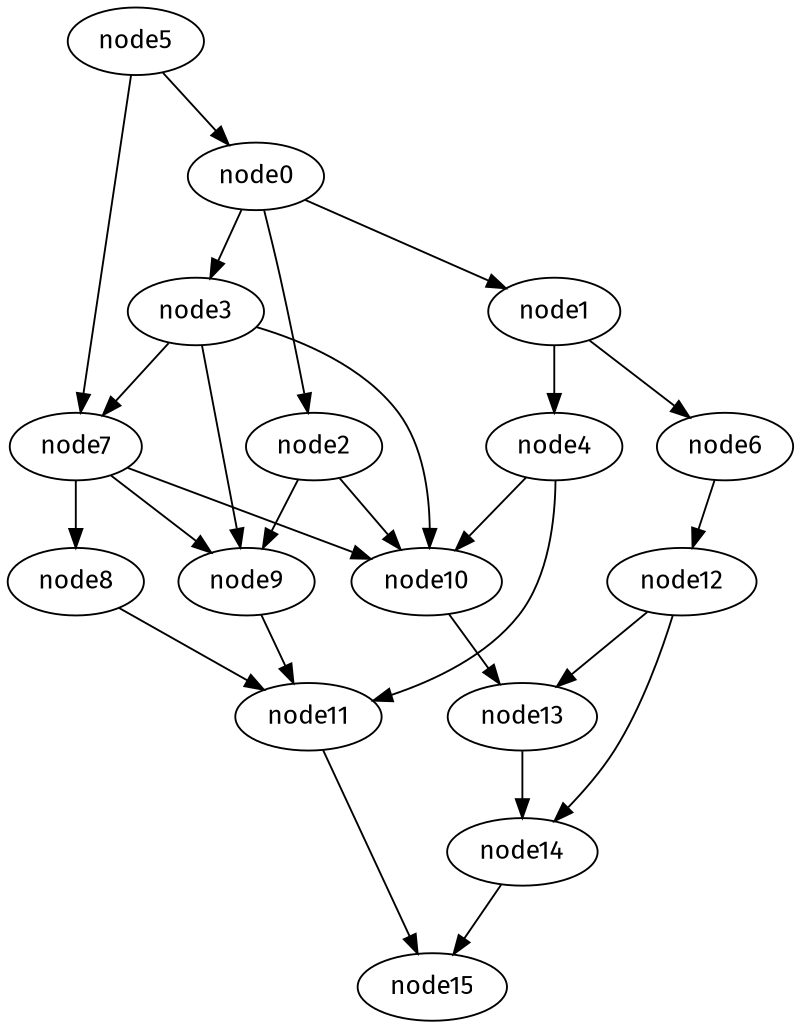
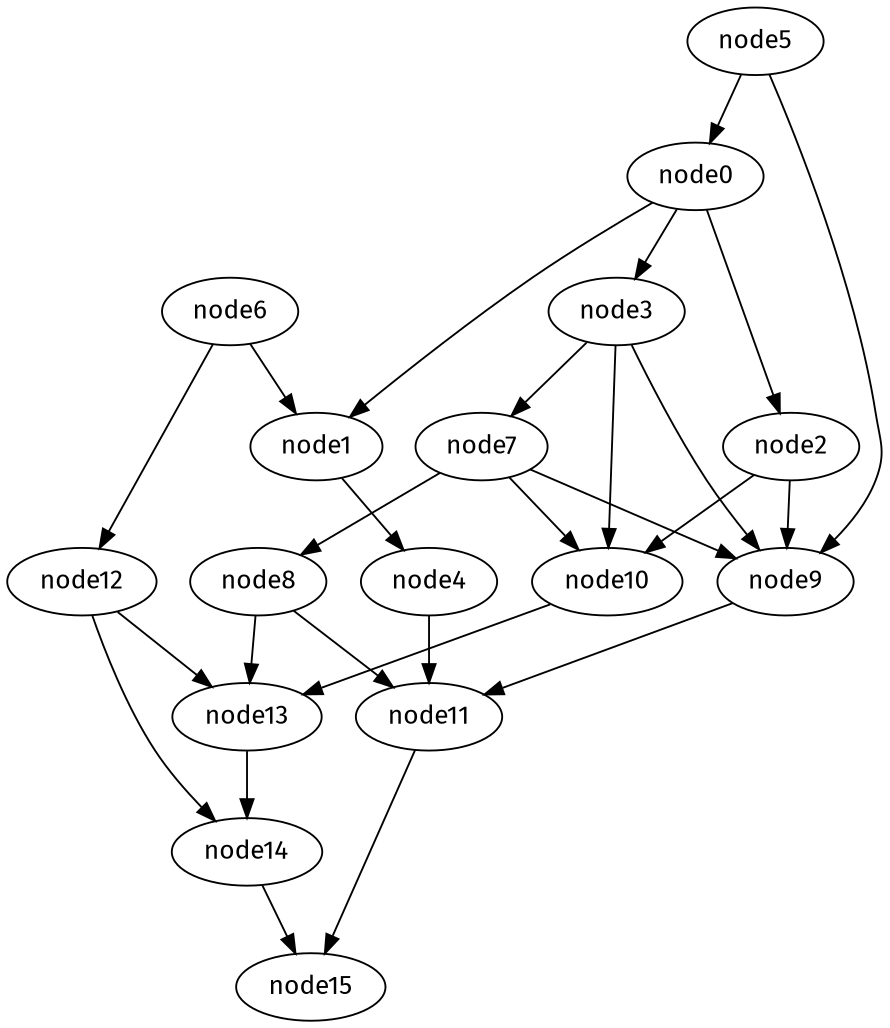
(107, 234) -> (852, 308)
(632, 373) -> (268, 371)
(498, 507) -> none
none -> (253, 640)
